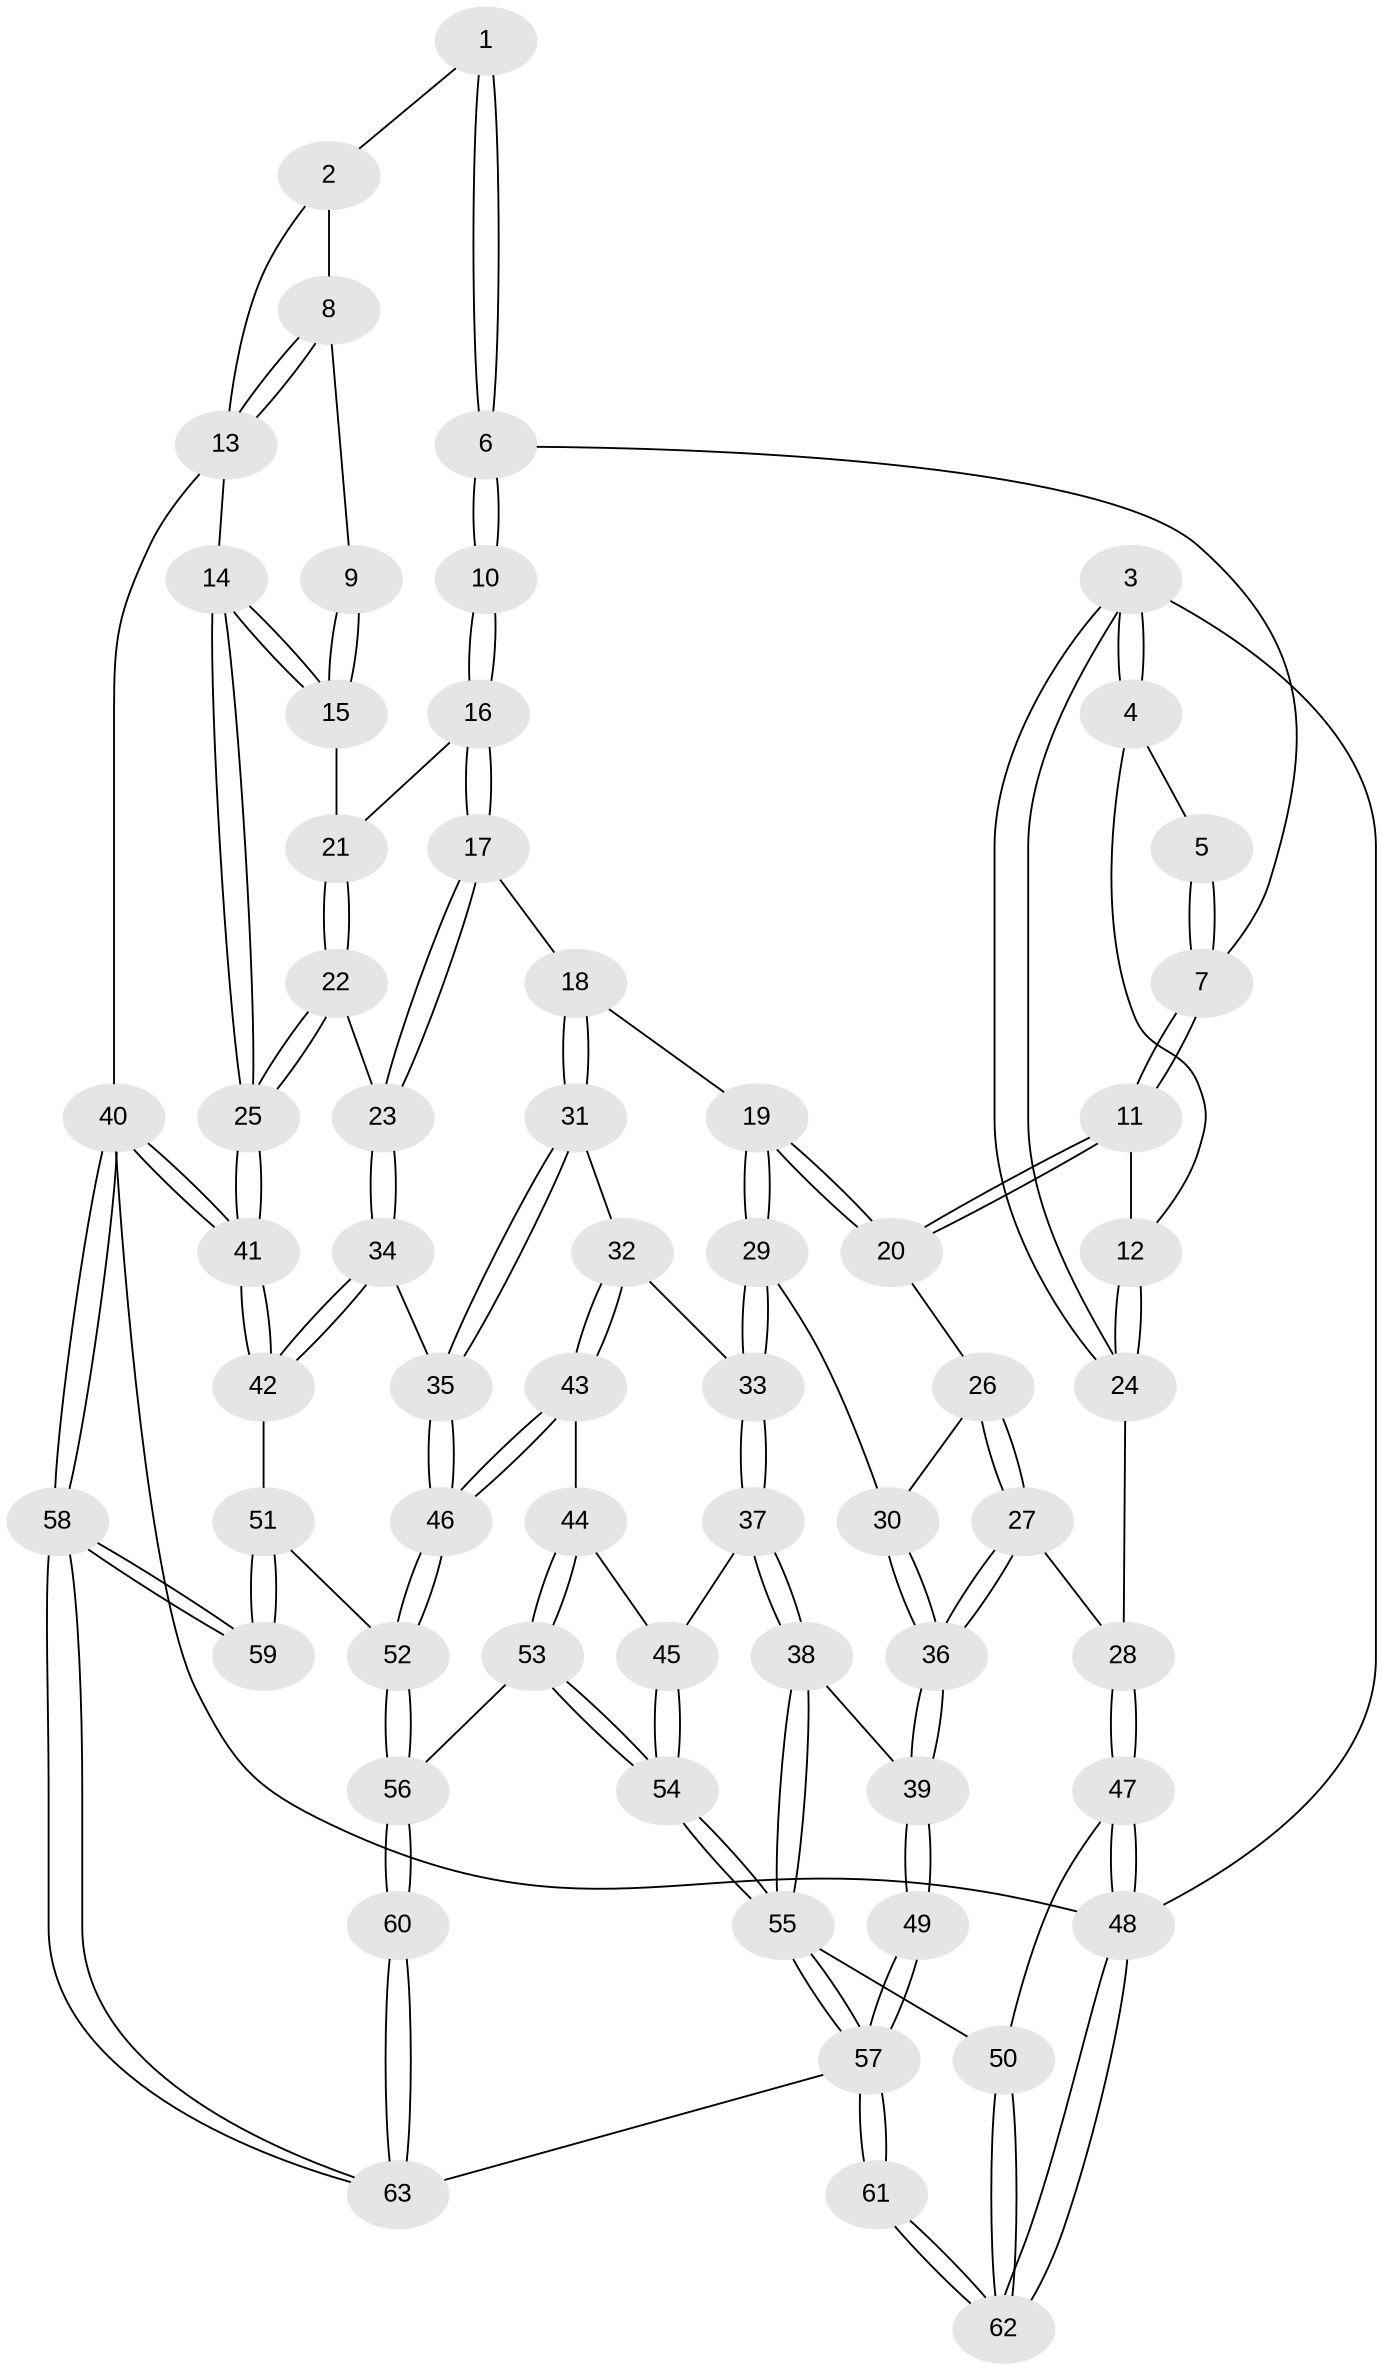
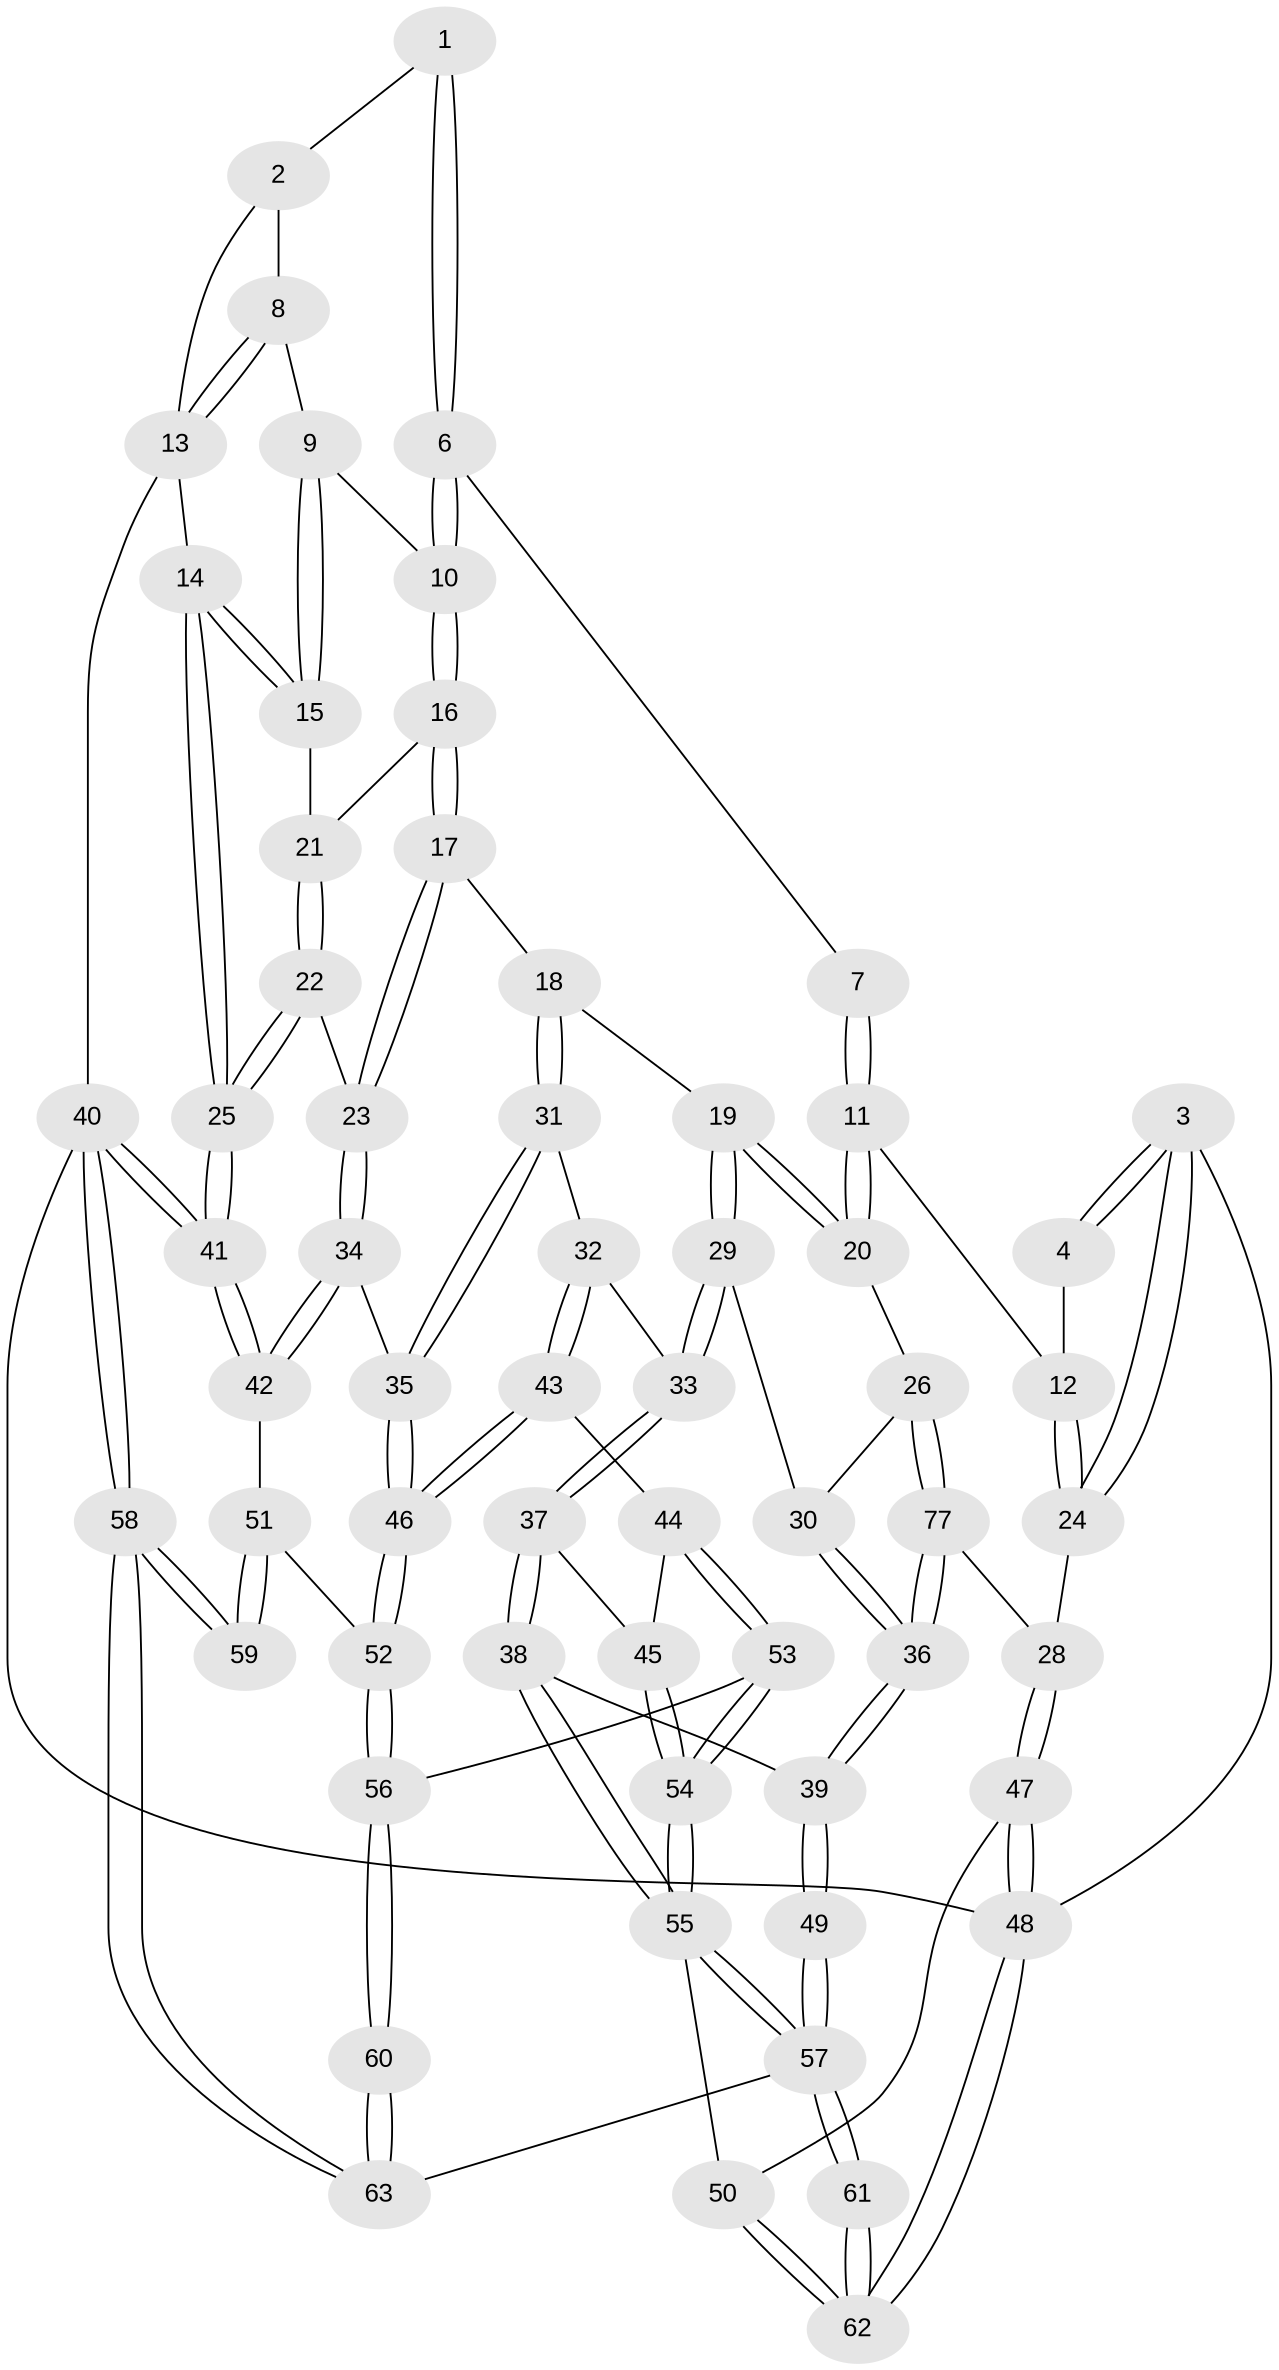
none -> (377, 512)
(1202, 849) -> none
(1023, 1522) -> (938, 1522)
